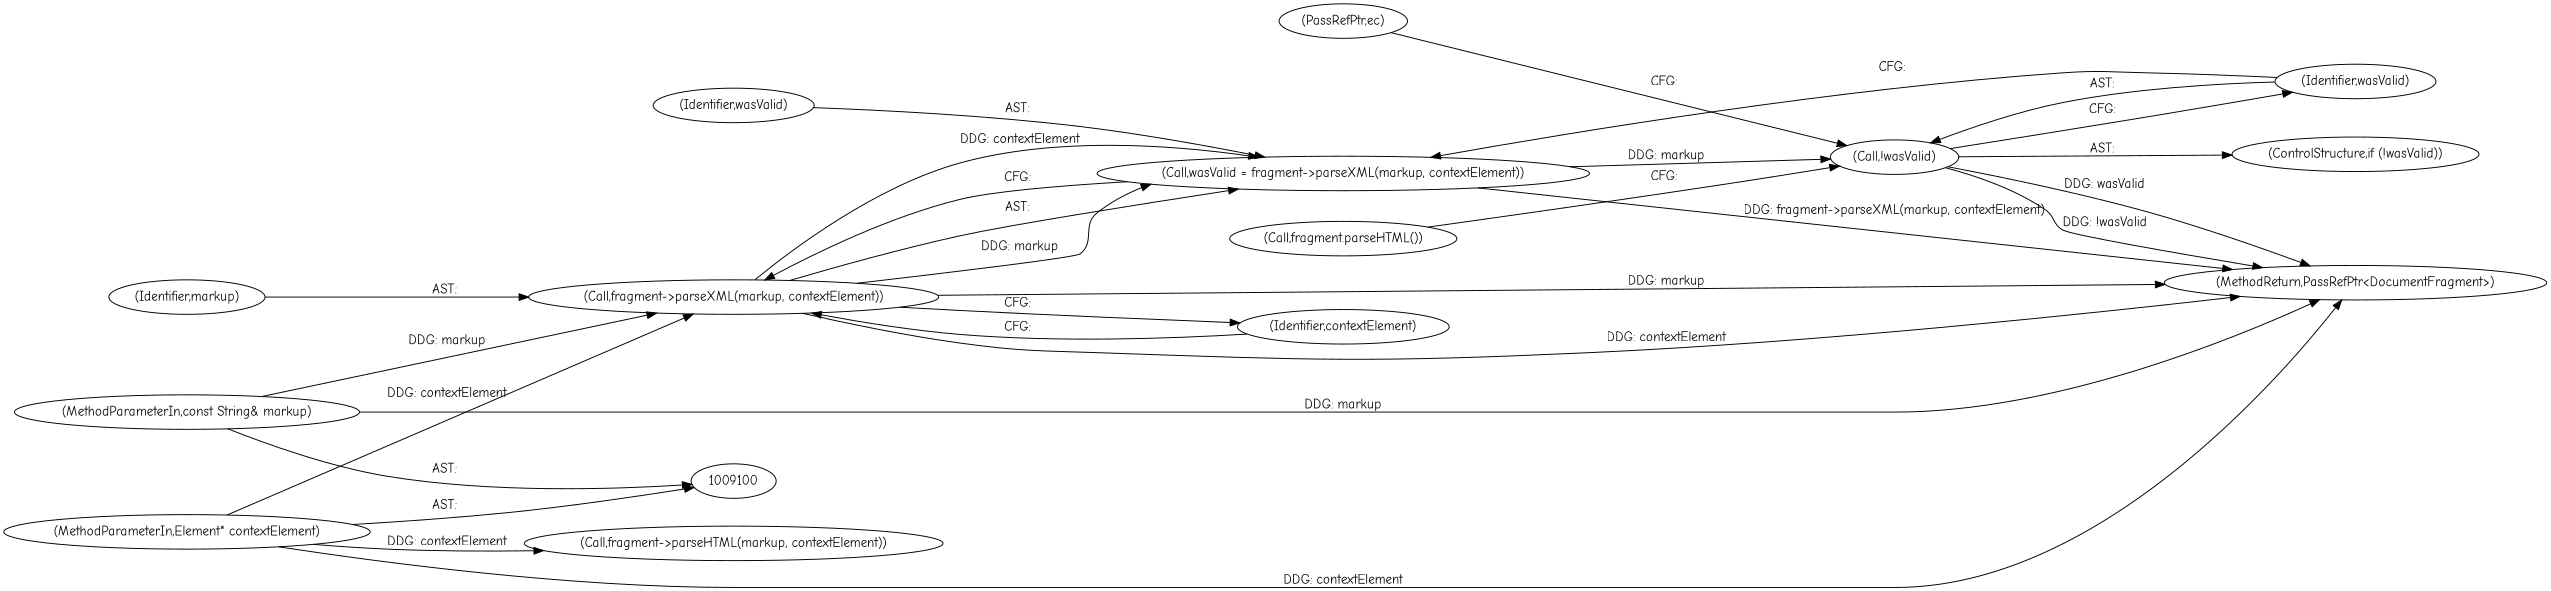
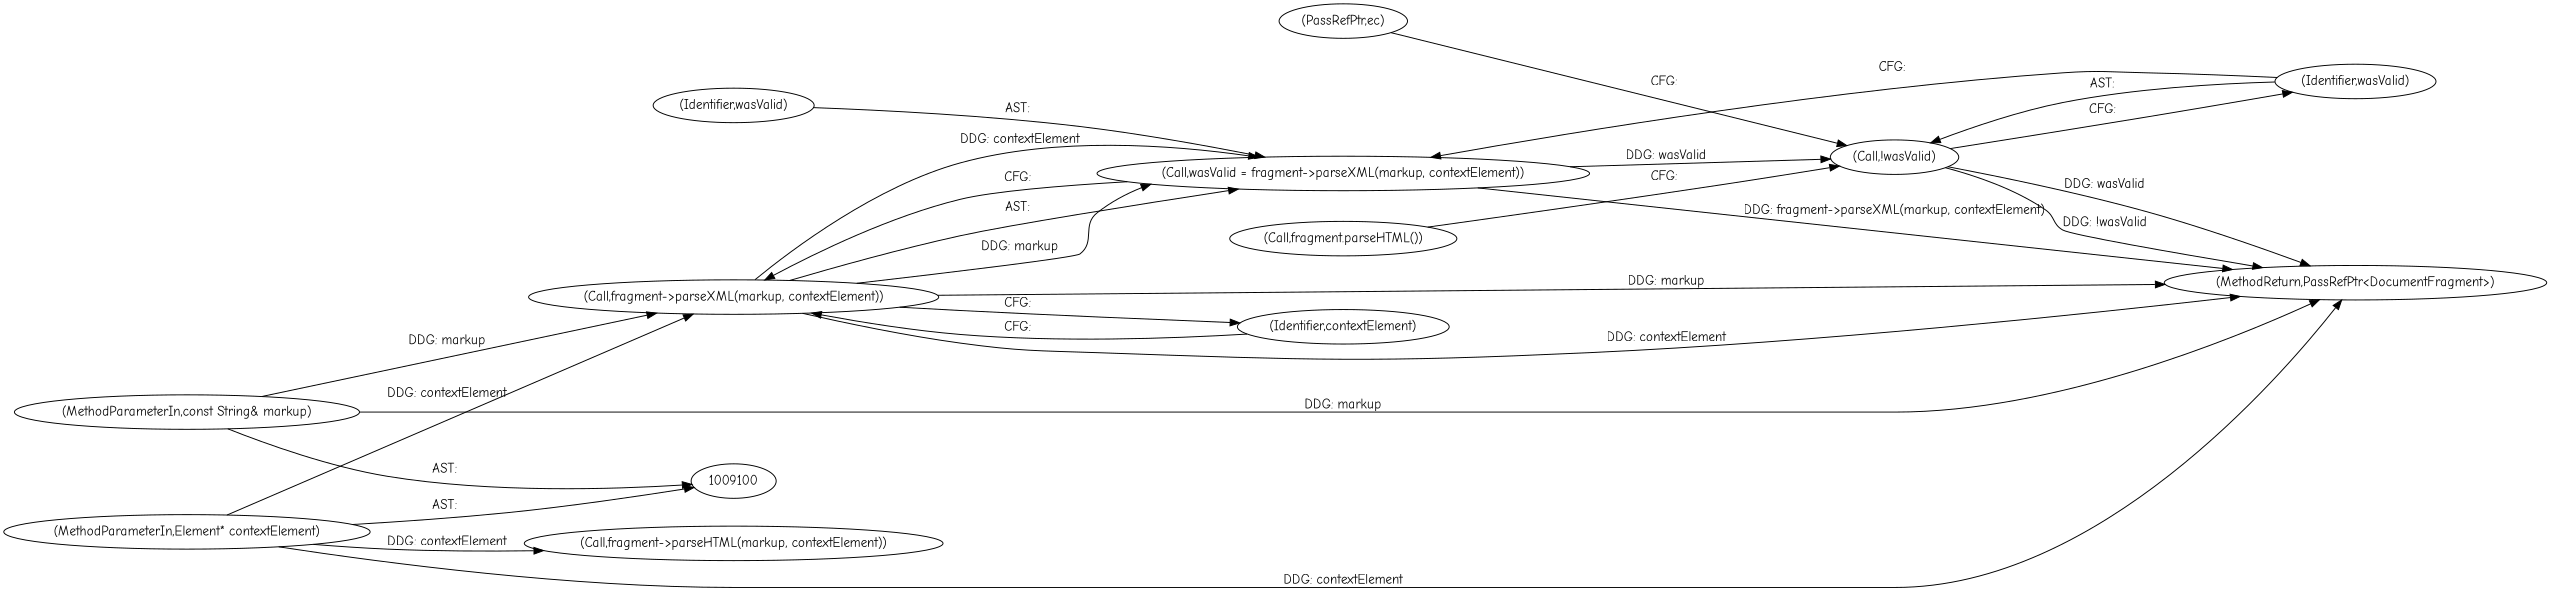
(2355, 154) -> none
(1666, 156) -> (1666, 156)
(187, 297) -> none
